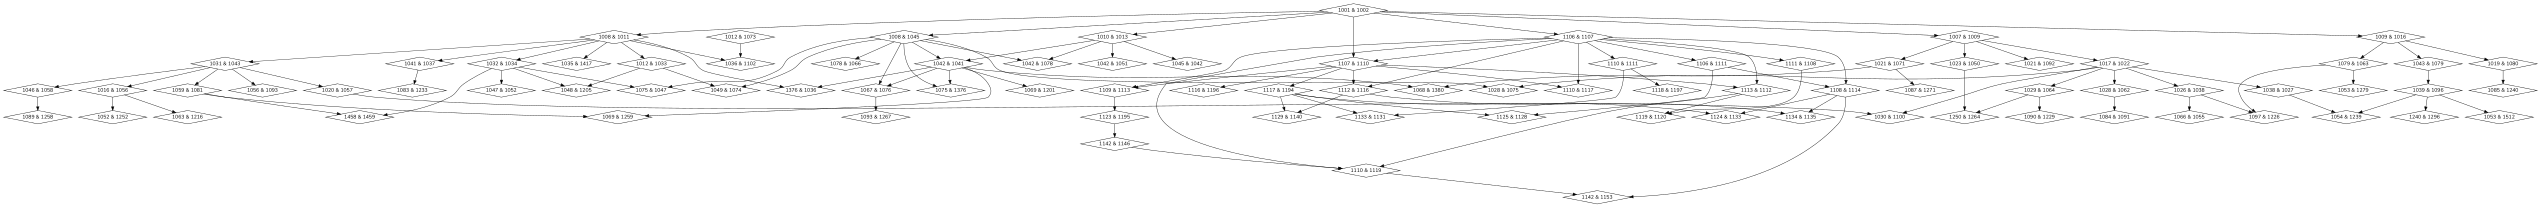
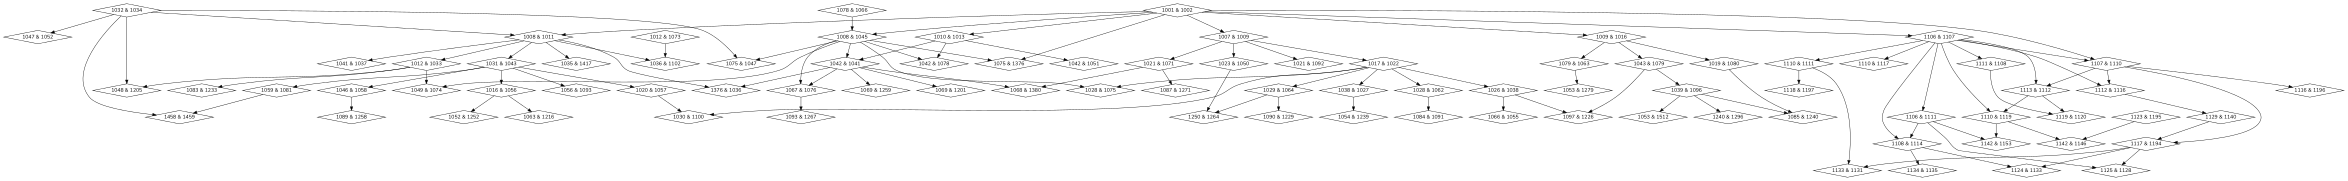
(560, 50) -> (331, 24)
(876, 50) -> (852, 23)
(1187, 64) -> none
(2266, 72) -> (1621, 93)
(417, 75) -> (278, 80)
(950, 75) -> (1095, 37)
(1467, 75) -> none
(1115, 90) -> none
(1282, 102) -> (2185, 130)
(2389, 103) -> (1743, 103)
(1575, 104) -> none
(393, 110) -> none
(1235, 159) -> (2032, 130)
(1756, 174) -> (1957, 130)
